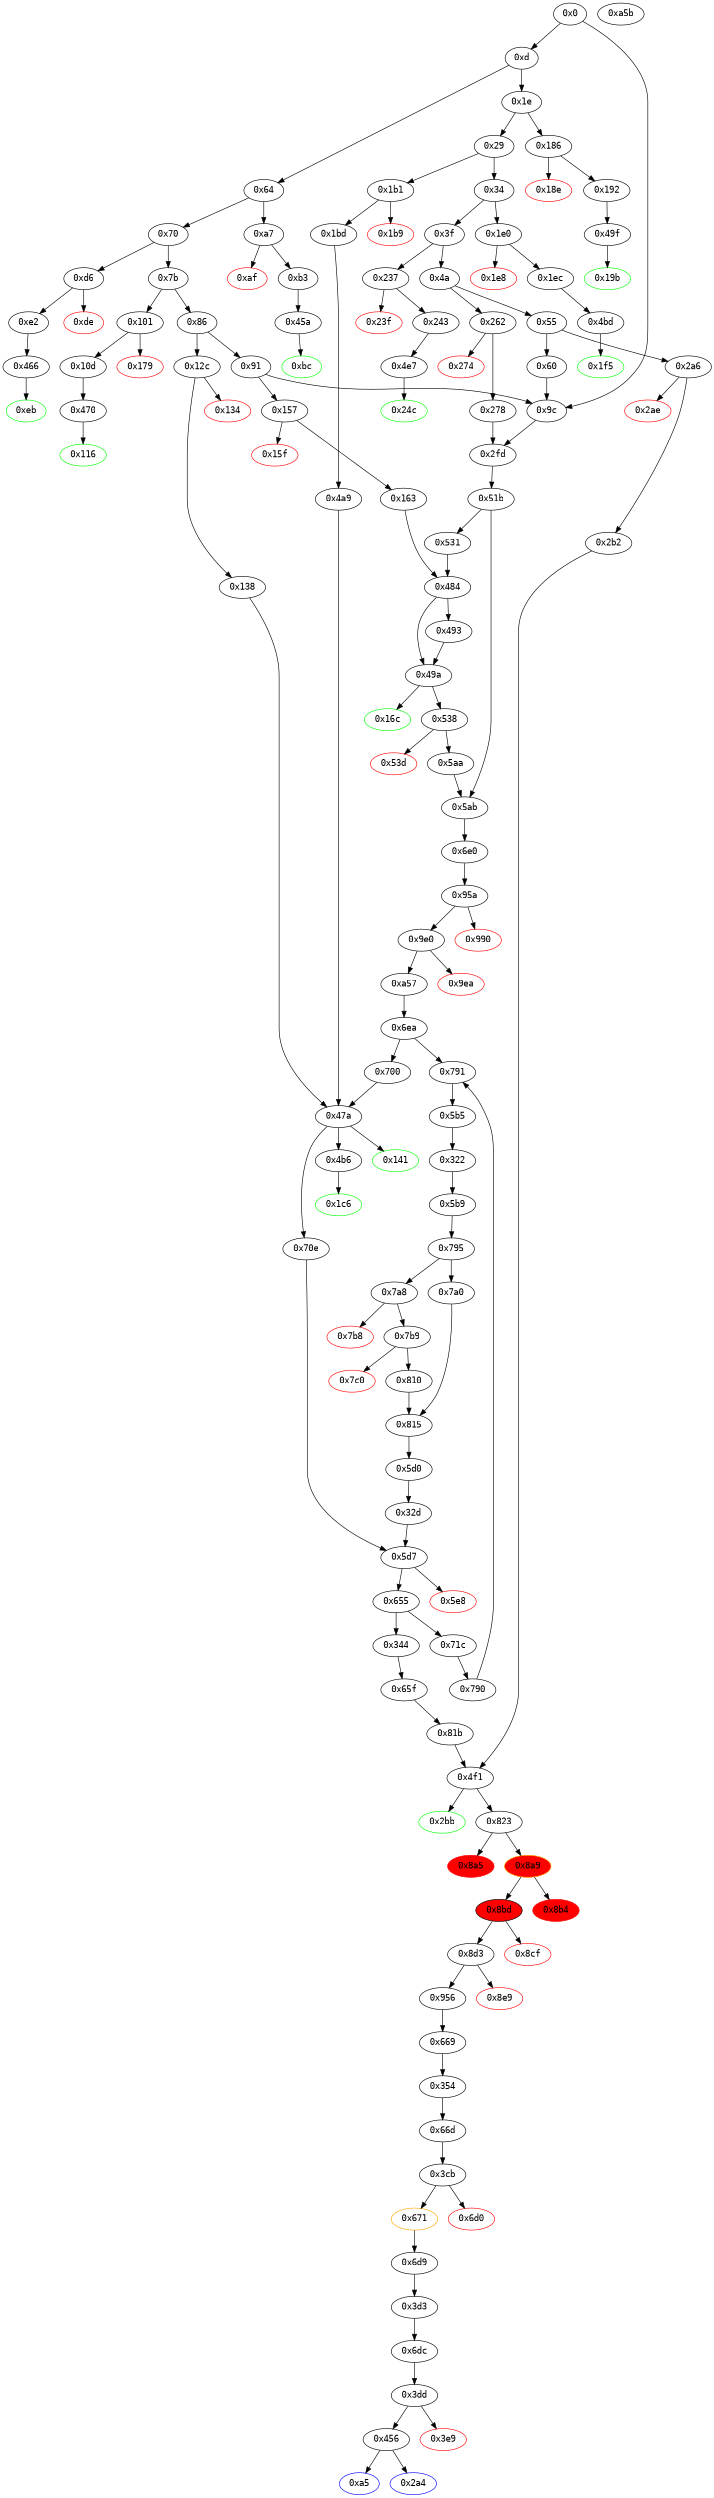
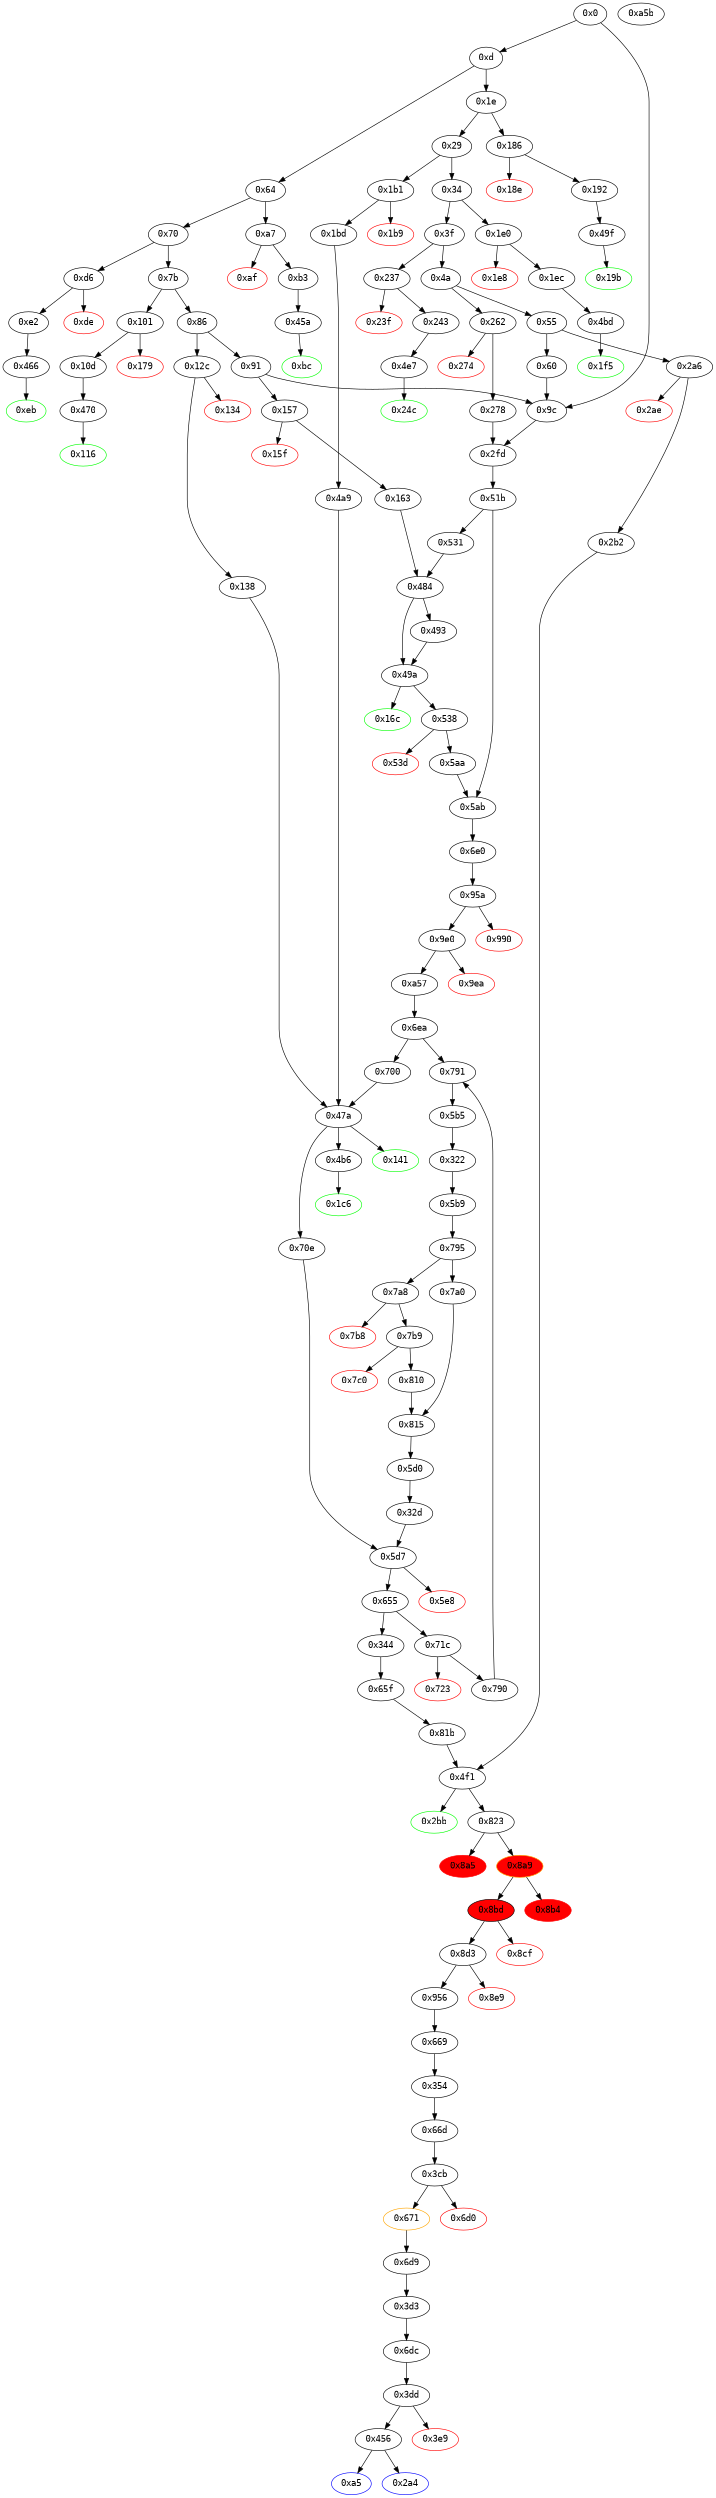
none -> (438, 1690)
